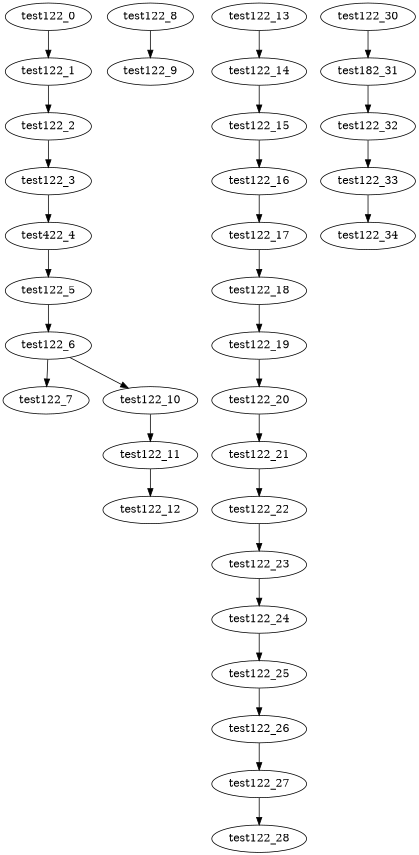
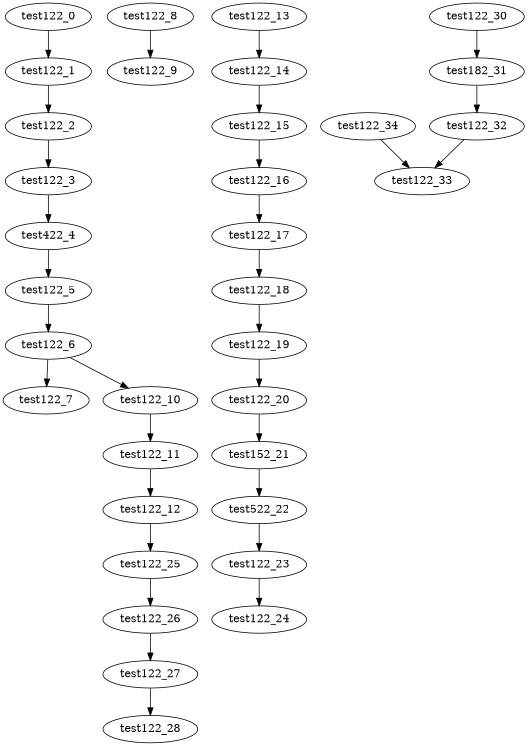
(368, 205) -> (392, 151)
(259, 455) -> (259, 455)
(259, 510) -> (259, 510)
(259, 643) -> (150, 534)
